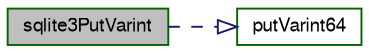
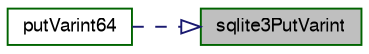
(193, 27) -> (157, 27)
